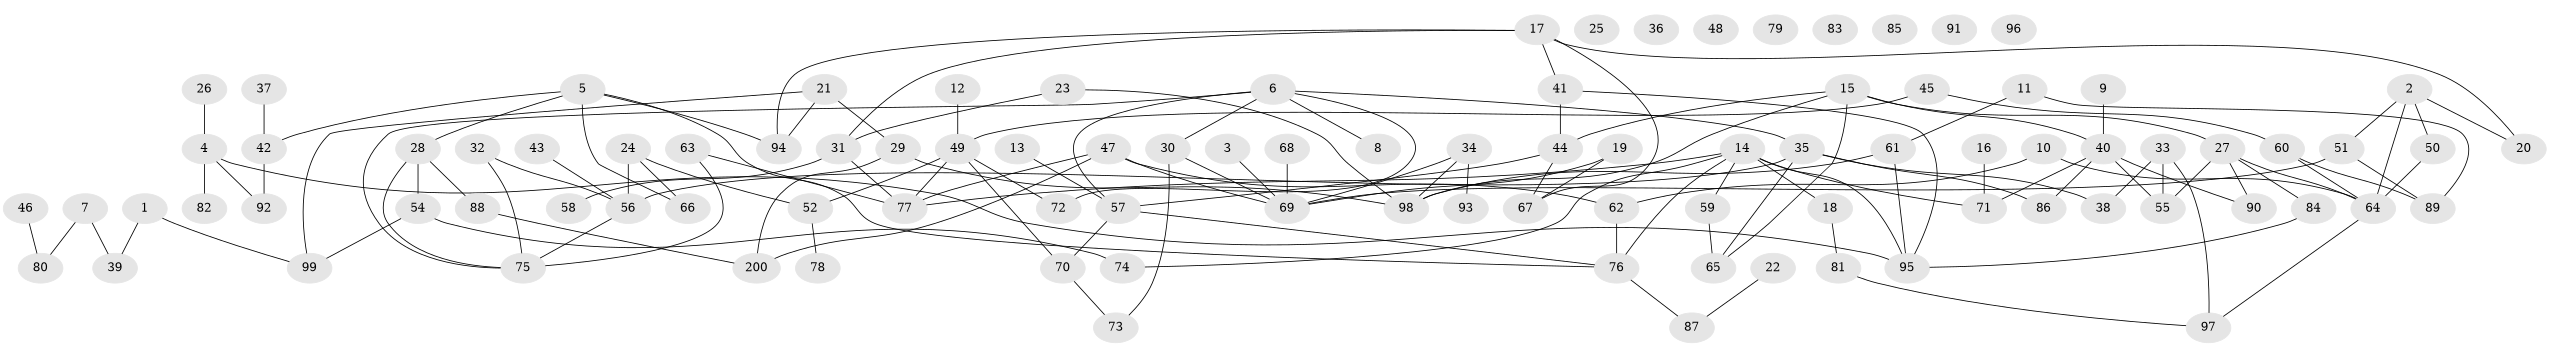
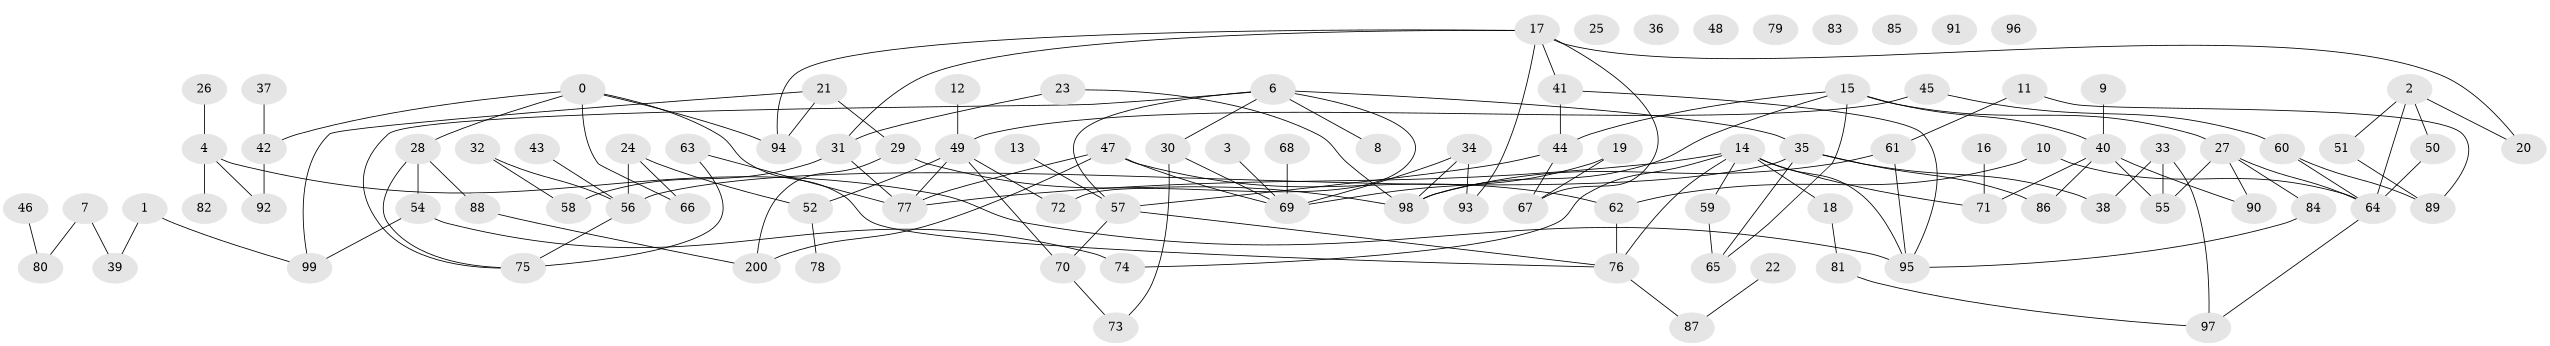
(583, 89) -> (583, 89)
none -> (1515, 124)
(1818, 190) -> none
(512, 205) -> (523, 179)
